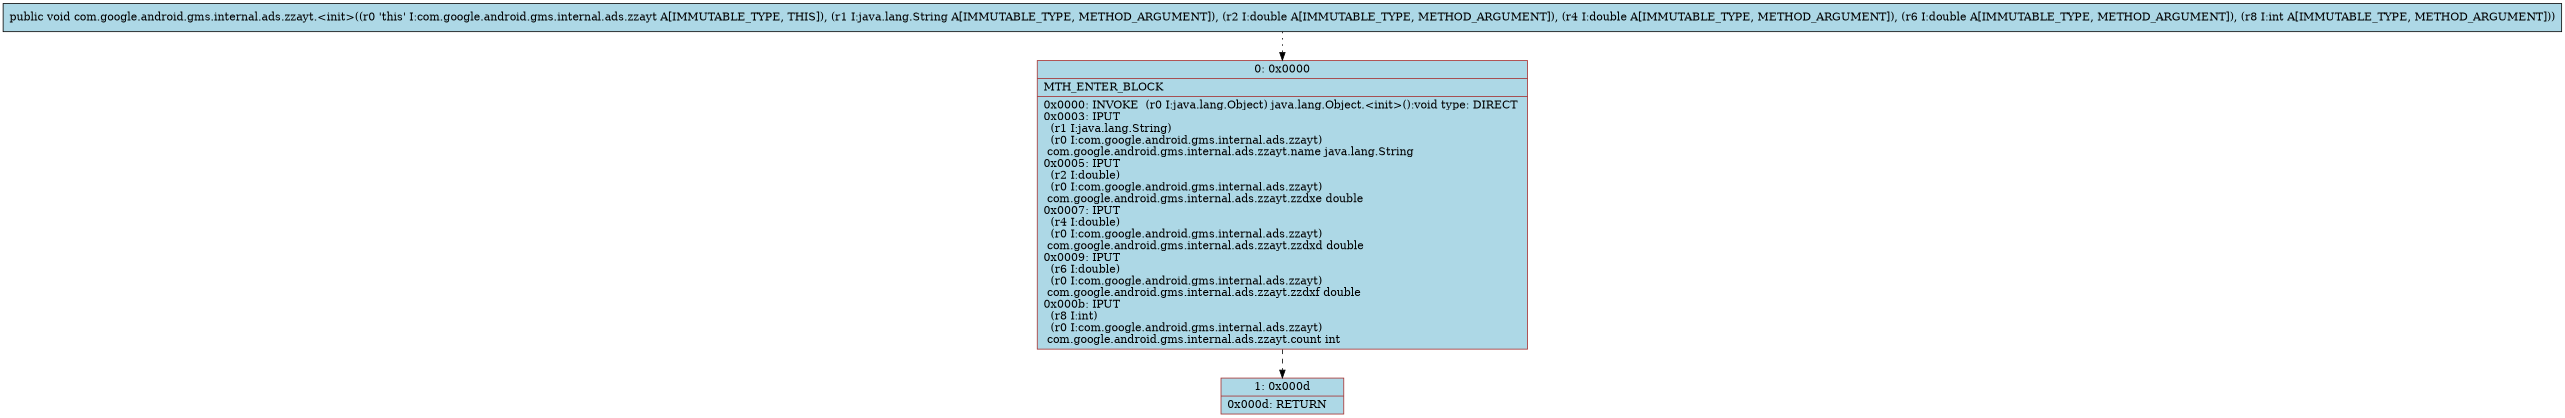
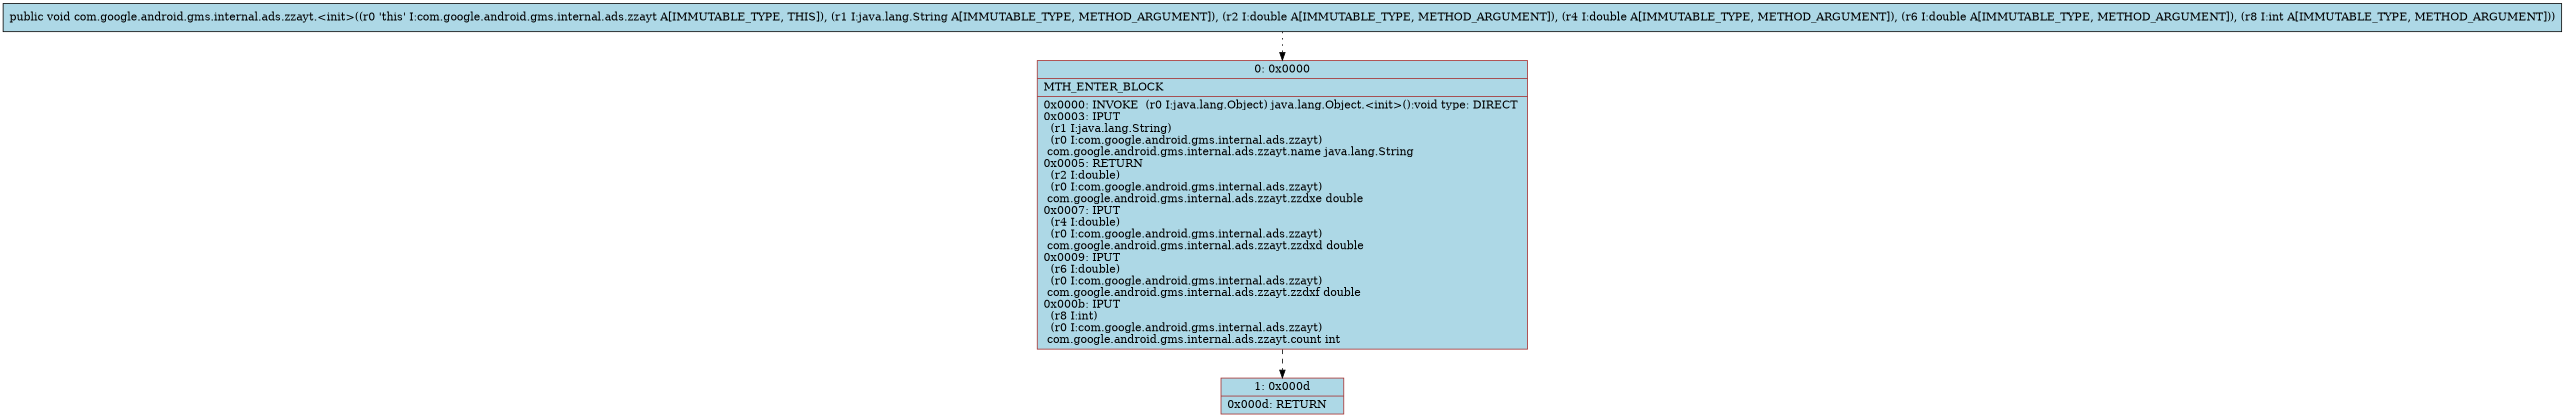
(1085, 164) -> (1097, 164)
